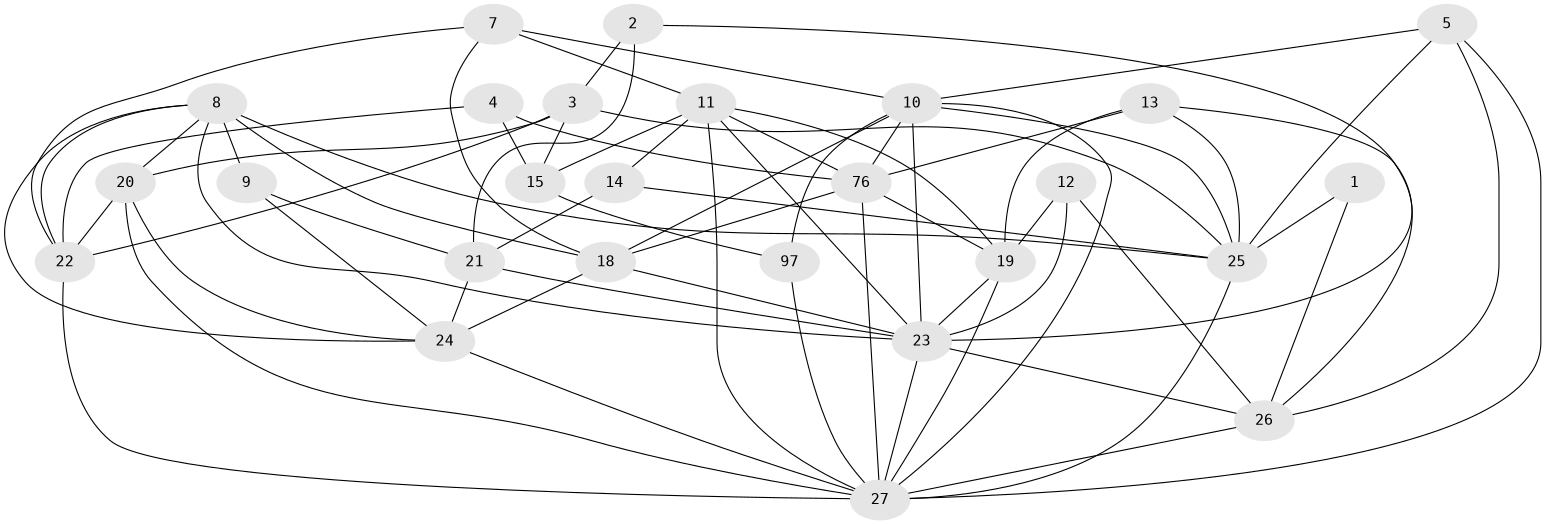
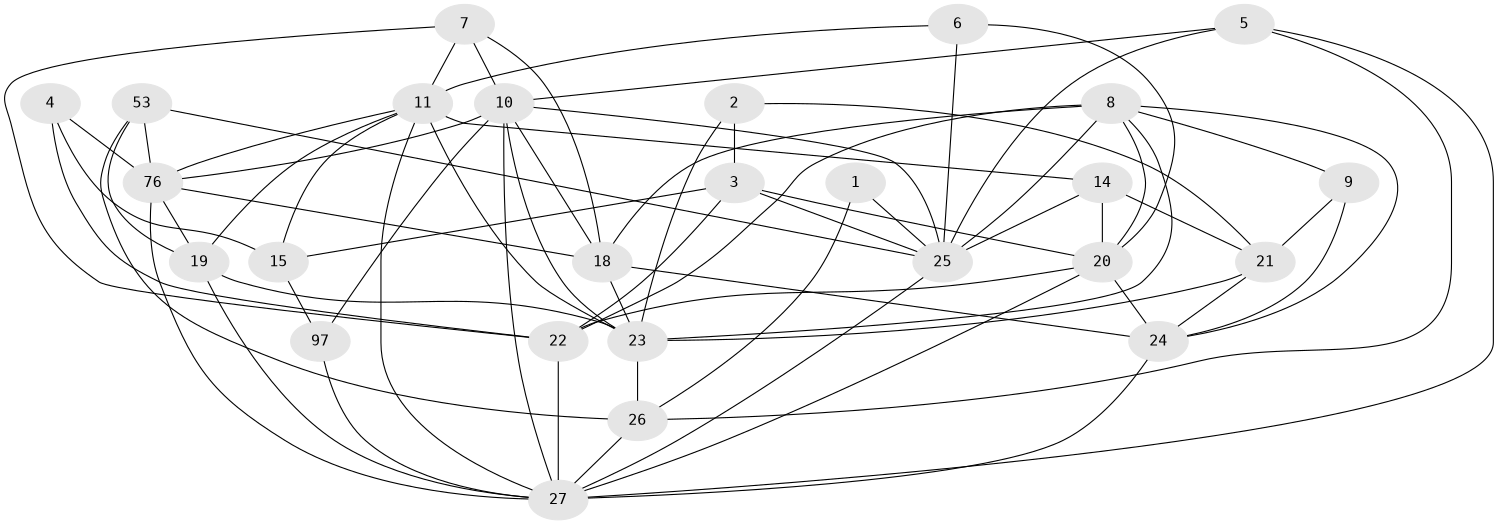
none -> (958, 24)
(1150, 104) -> (142, 104)
(1066, 183) -> none
none -> (1102, 223)
(901, 421) -> none
